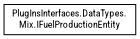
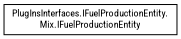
(70, 20) -> (90, 20)
